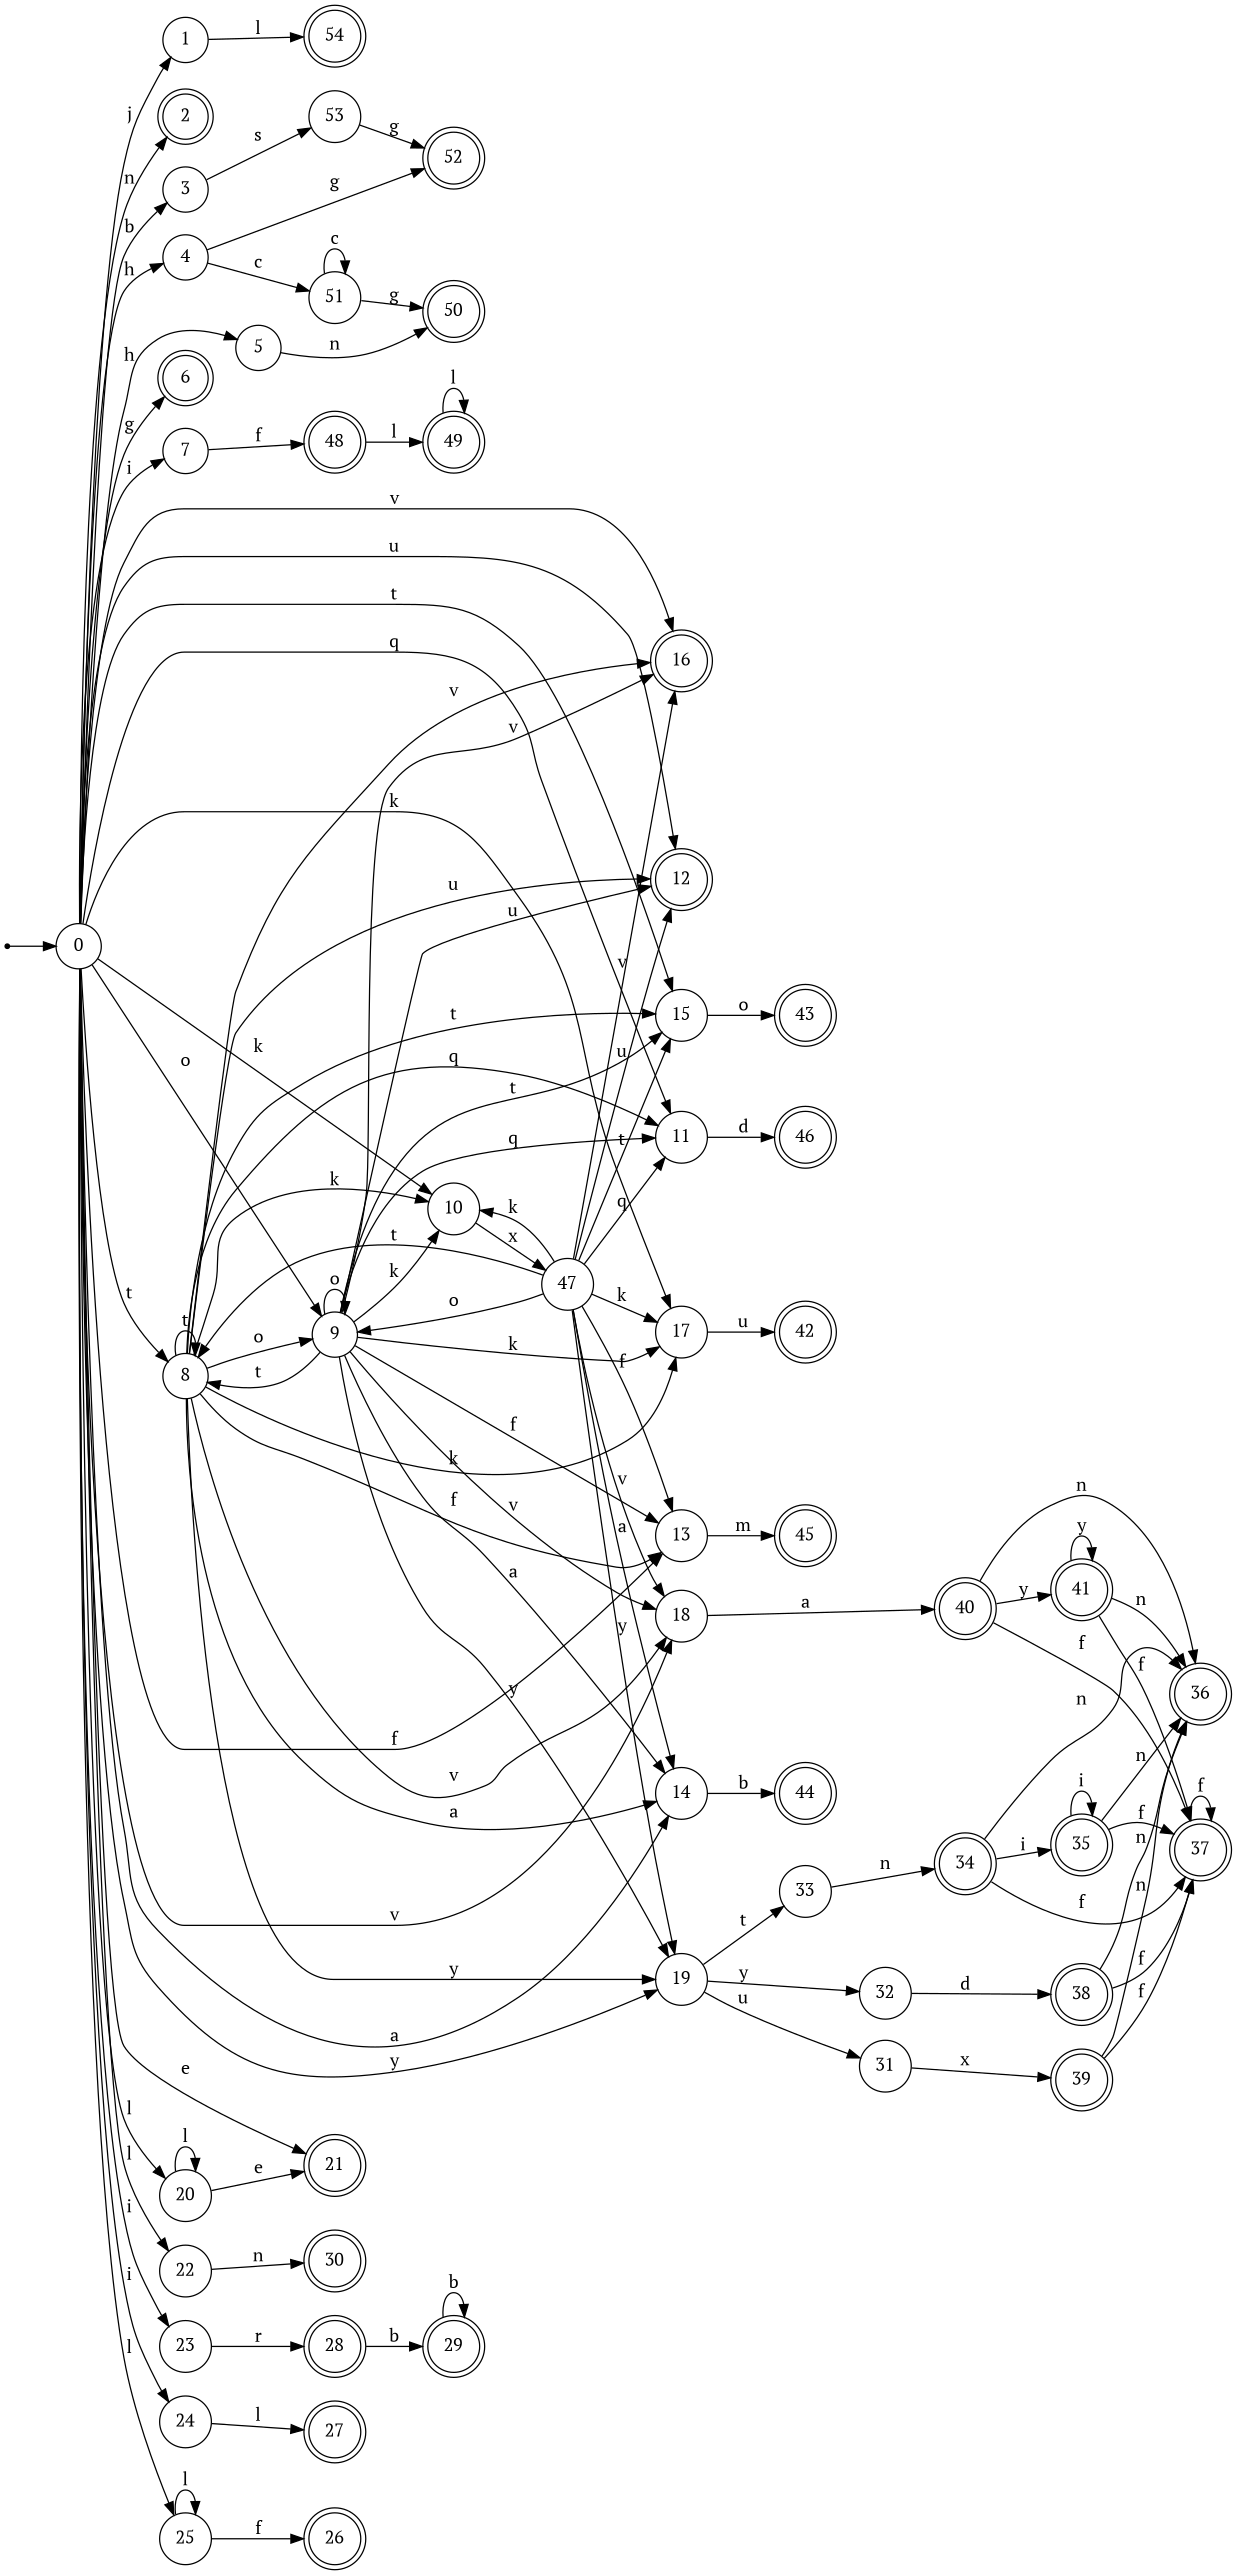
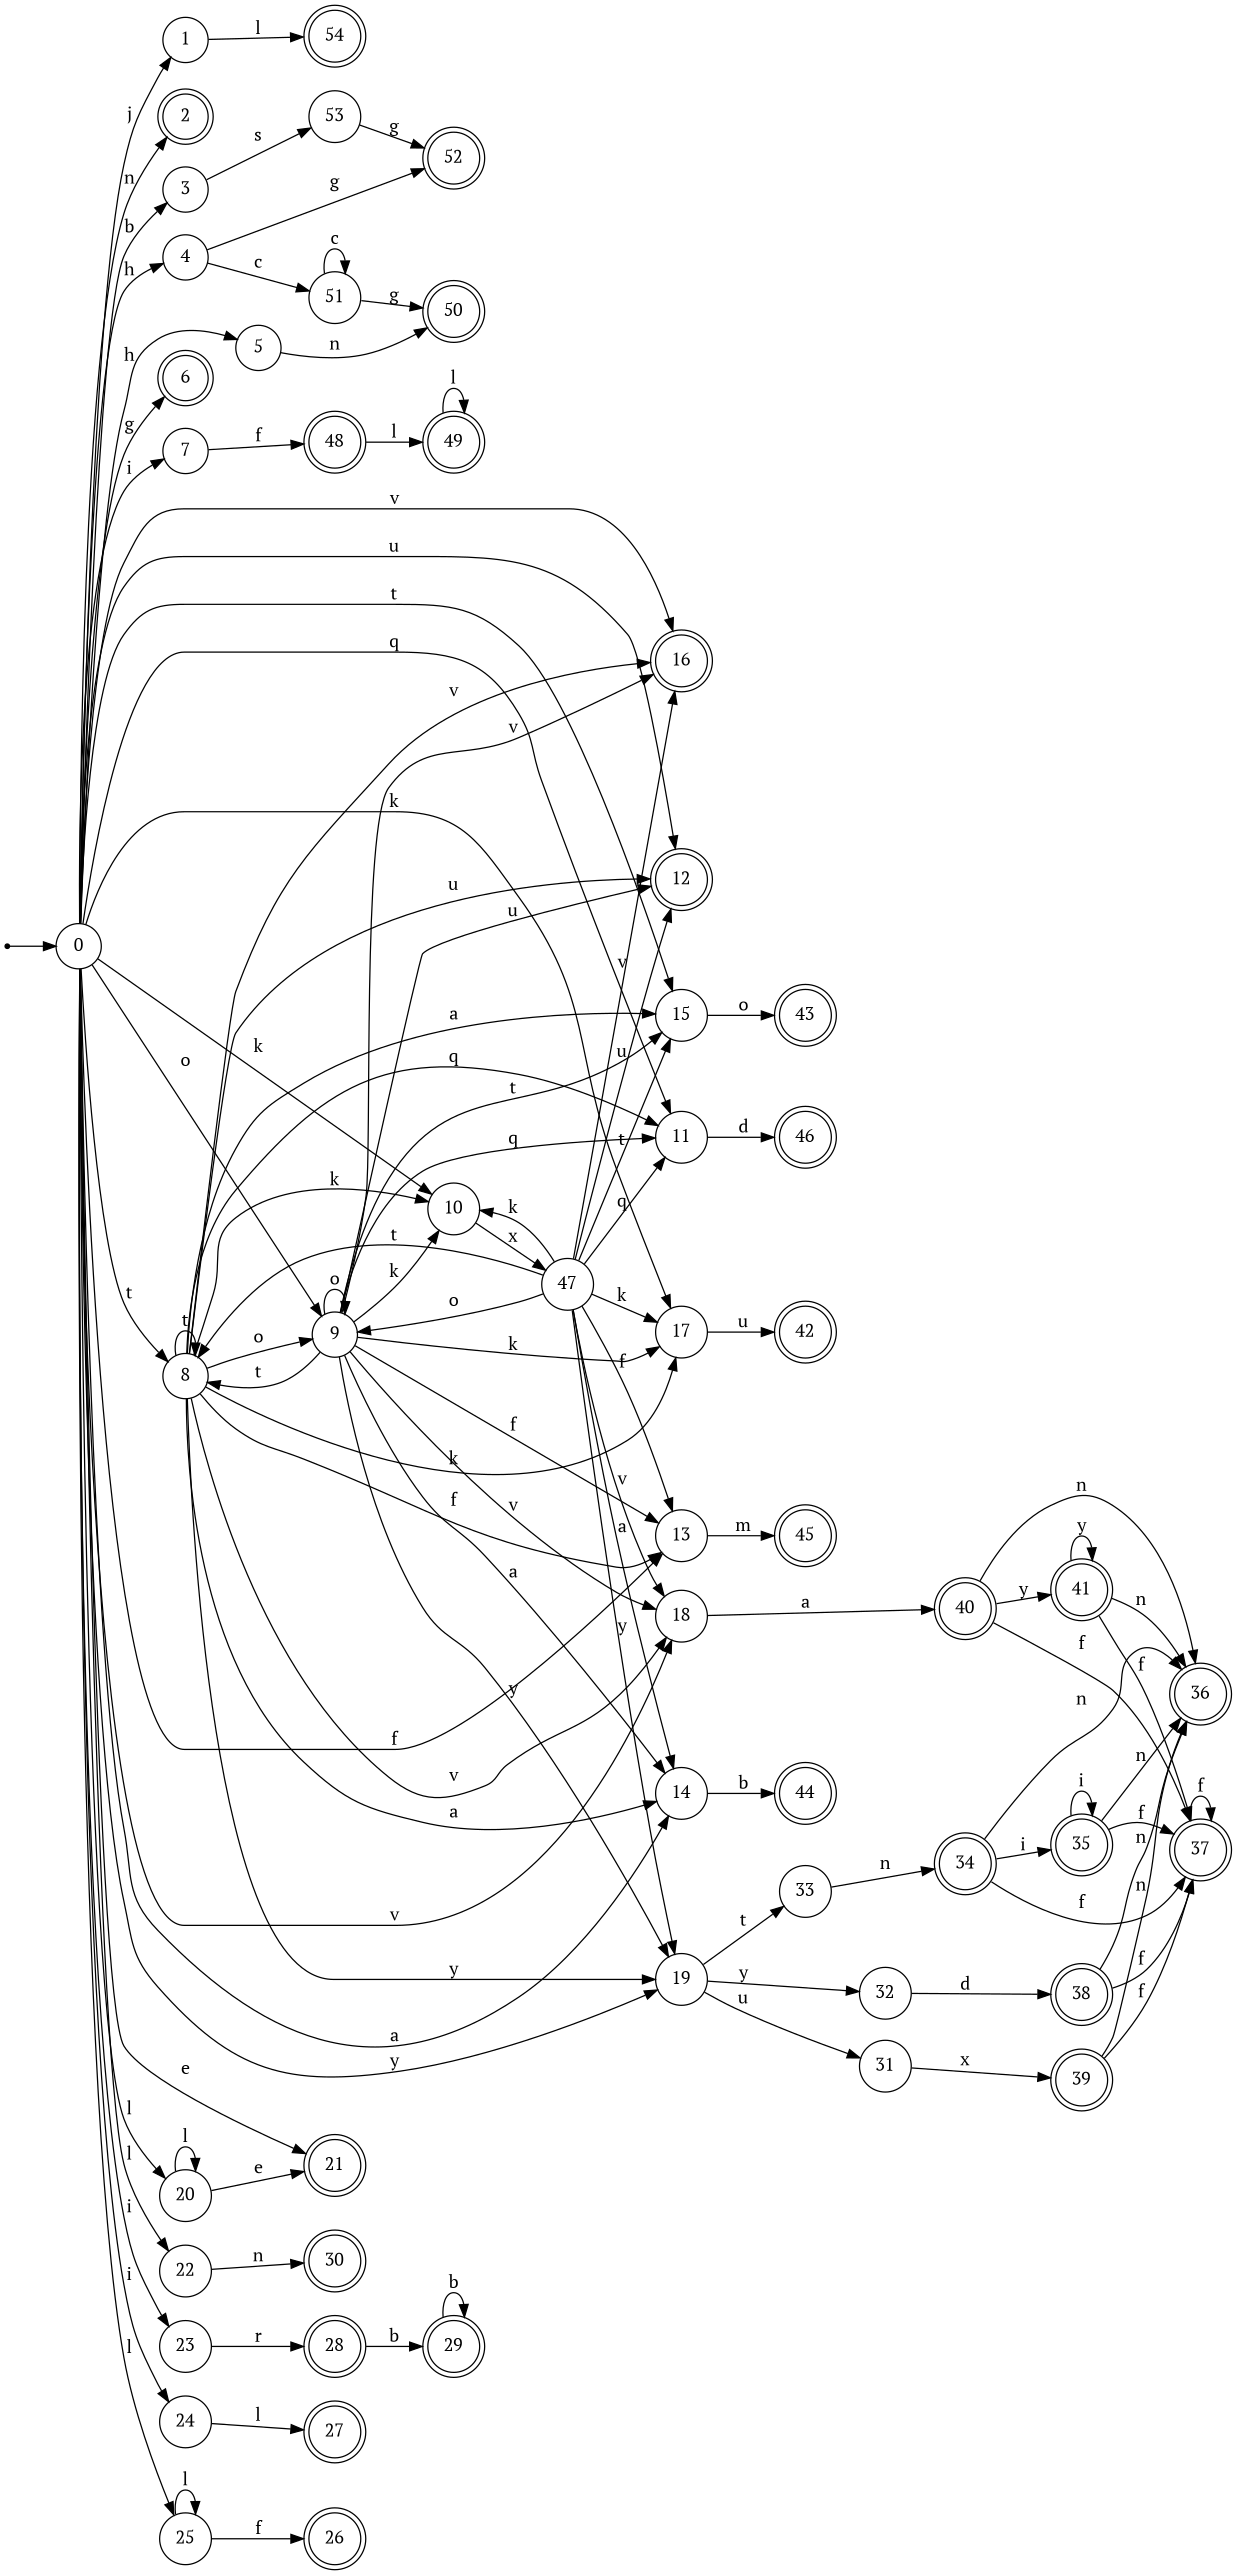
(454, 1015) -> (454, 1015)
